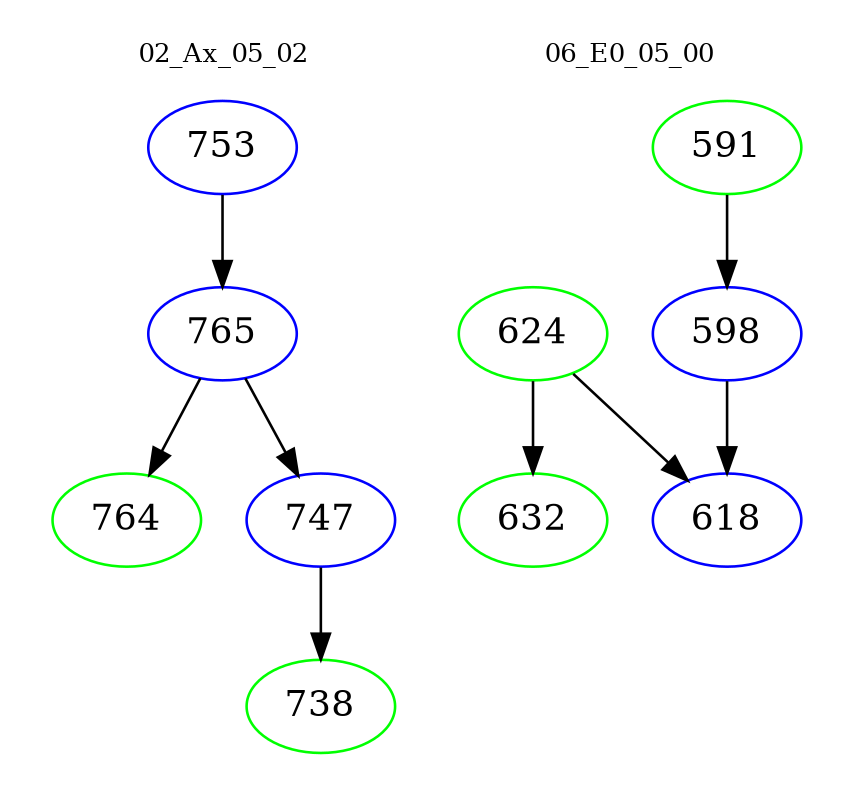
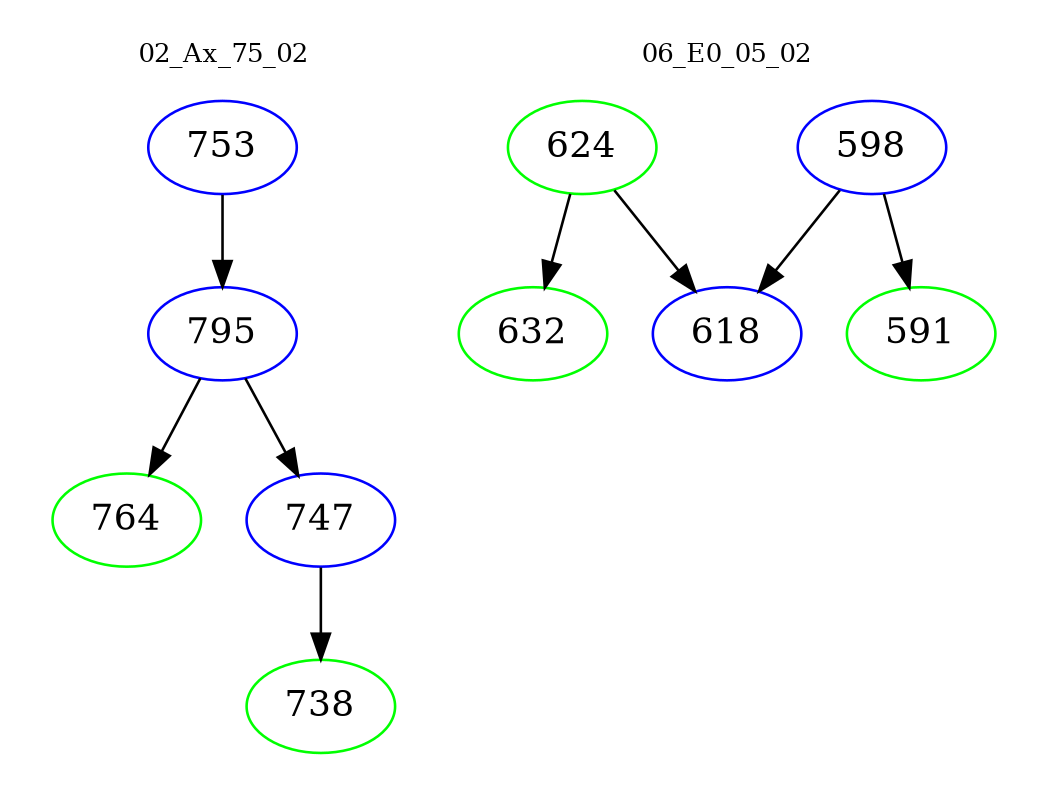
(224, 56) -> (224, 56)
(630, 56) -> (727, 56)
(727, 228) -> (893, 228)
(223, 334) -> (223, 334)
